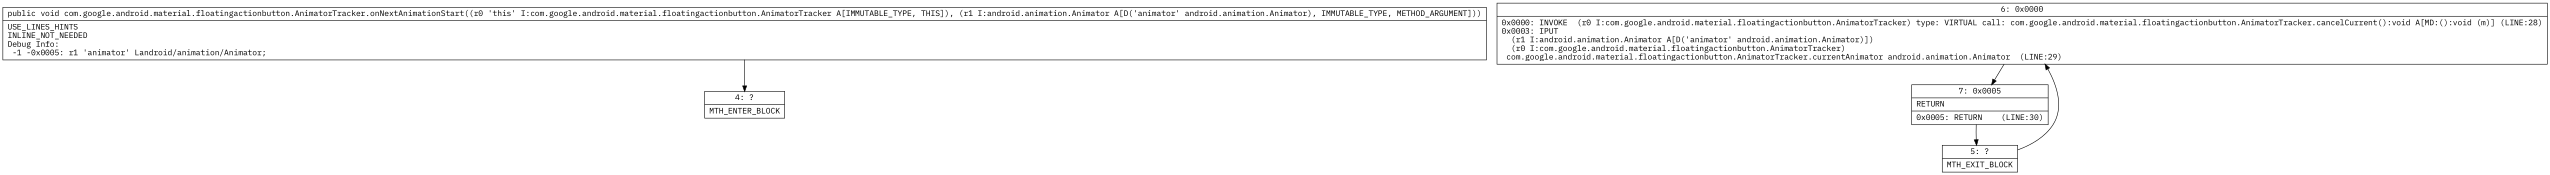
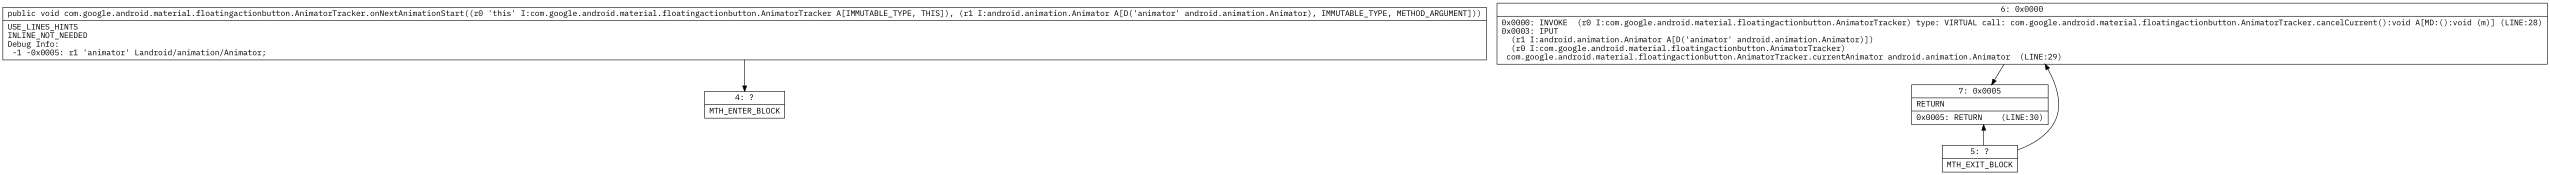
(1976, 132) -> (1984, 138)
